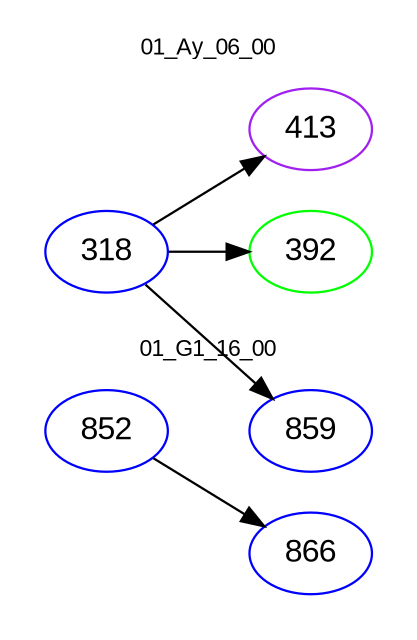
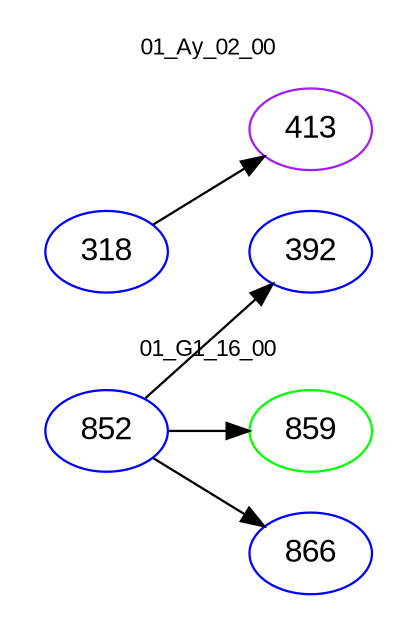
(209, 49) -> (209, 49)
(198, 252) -> (201, 349)
(311, 252) -> (311, 252)
(212, 344) -> (198, 431)
(311, 431) -> (311, 431)
